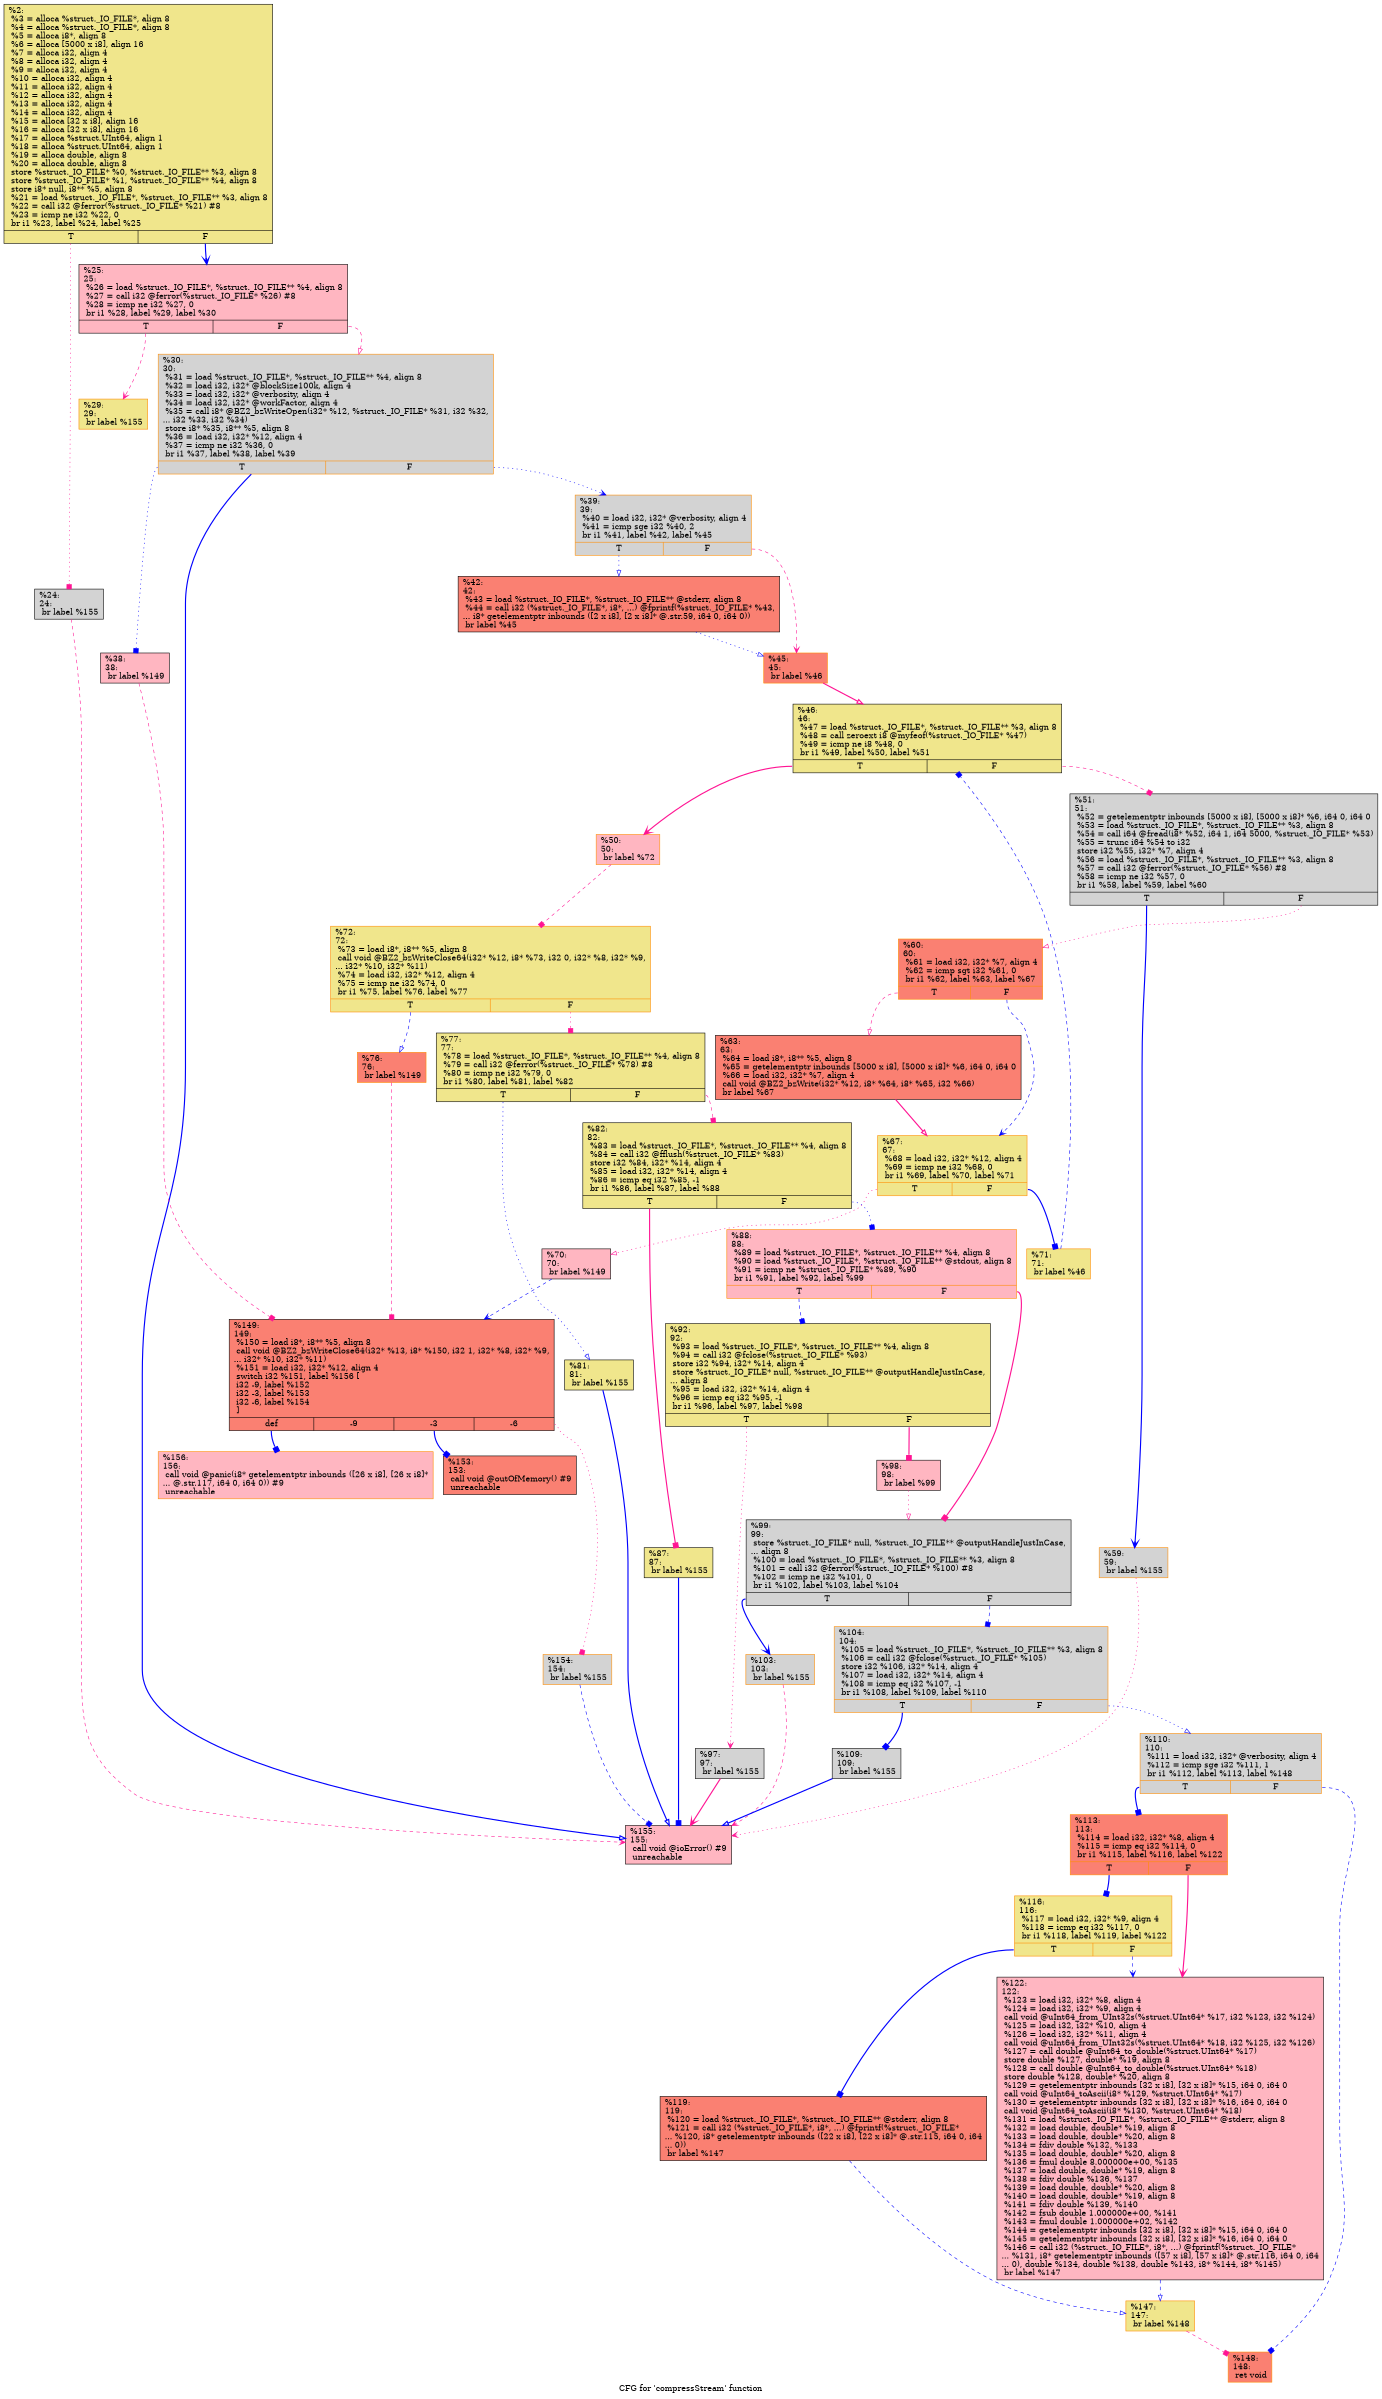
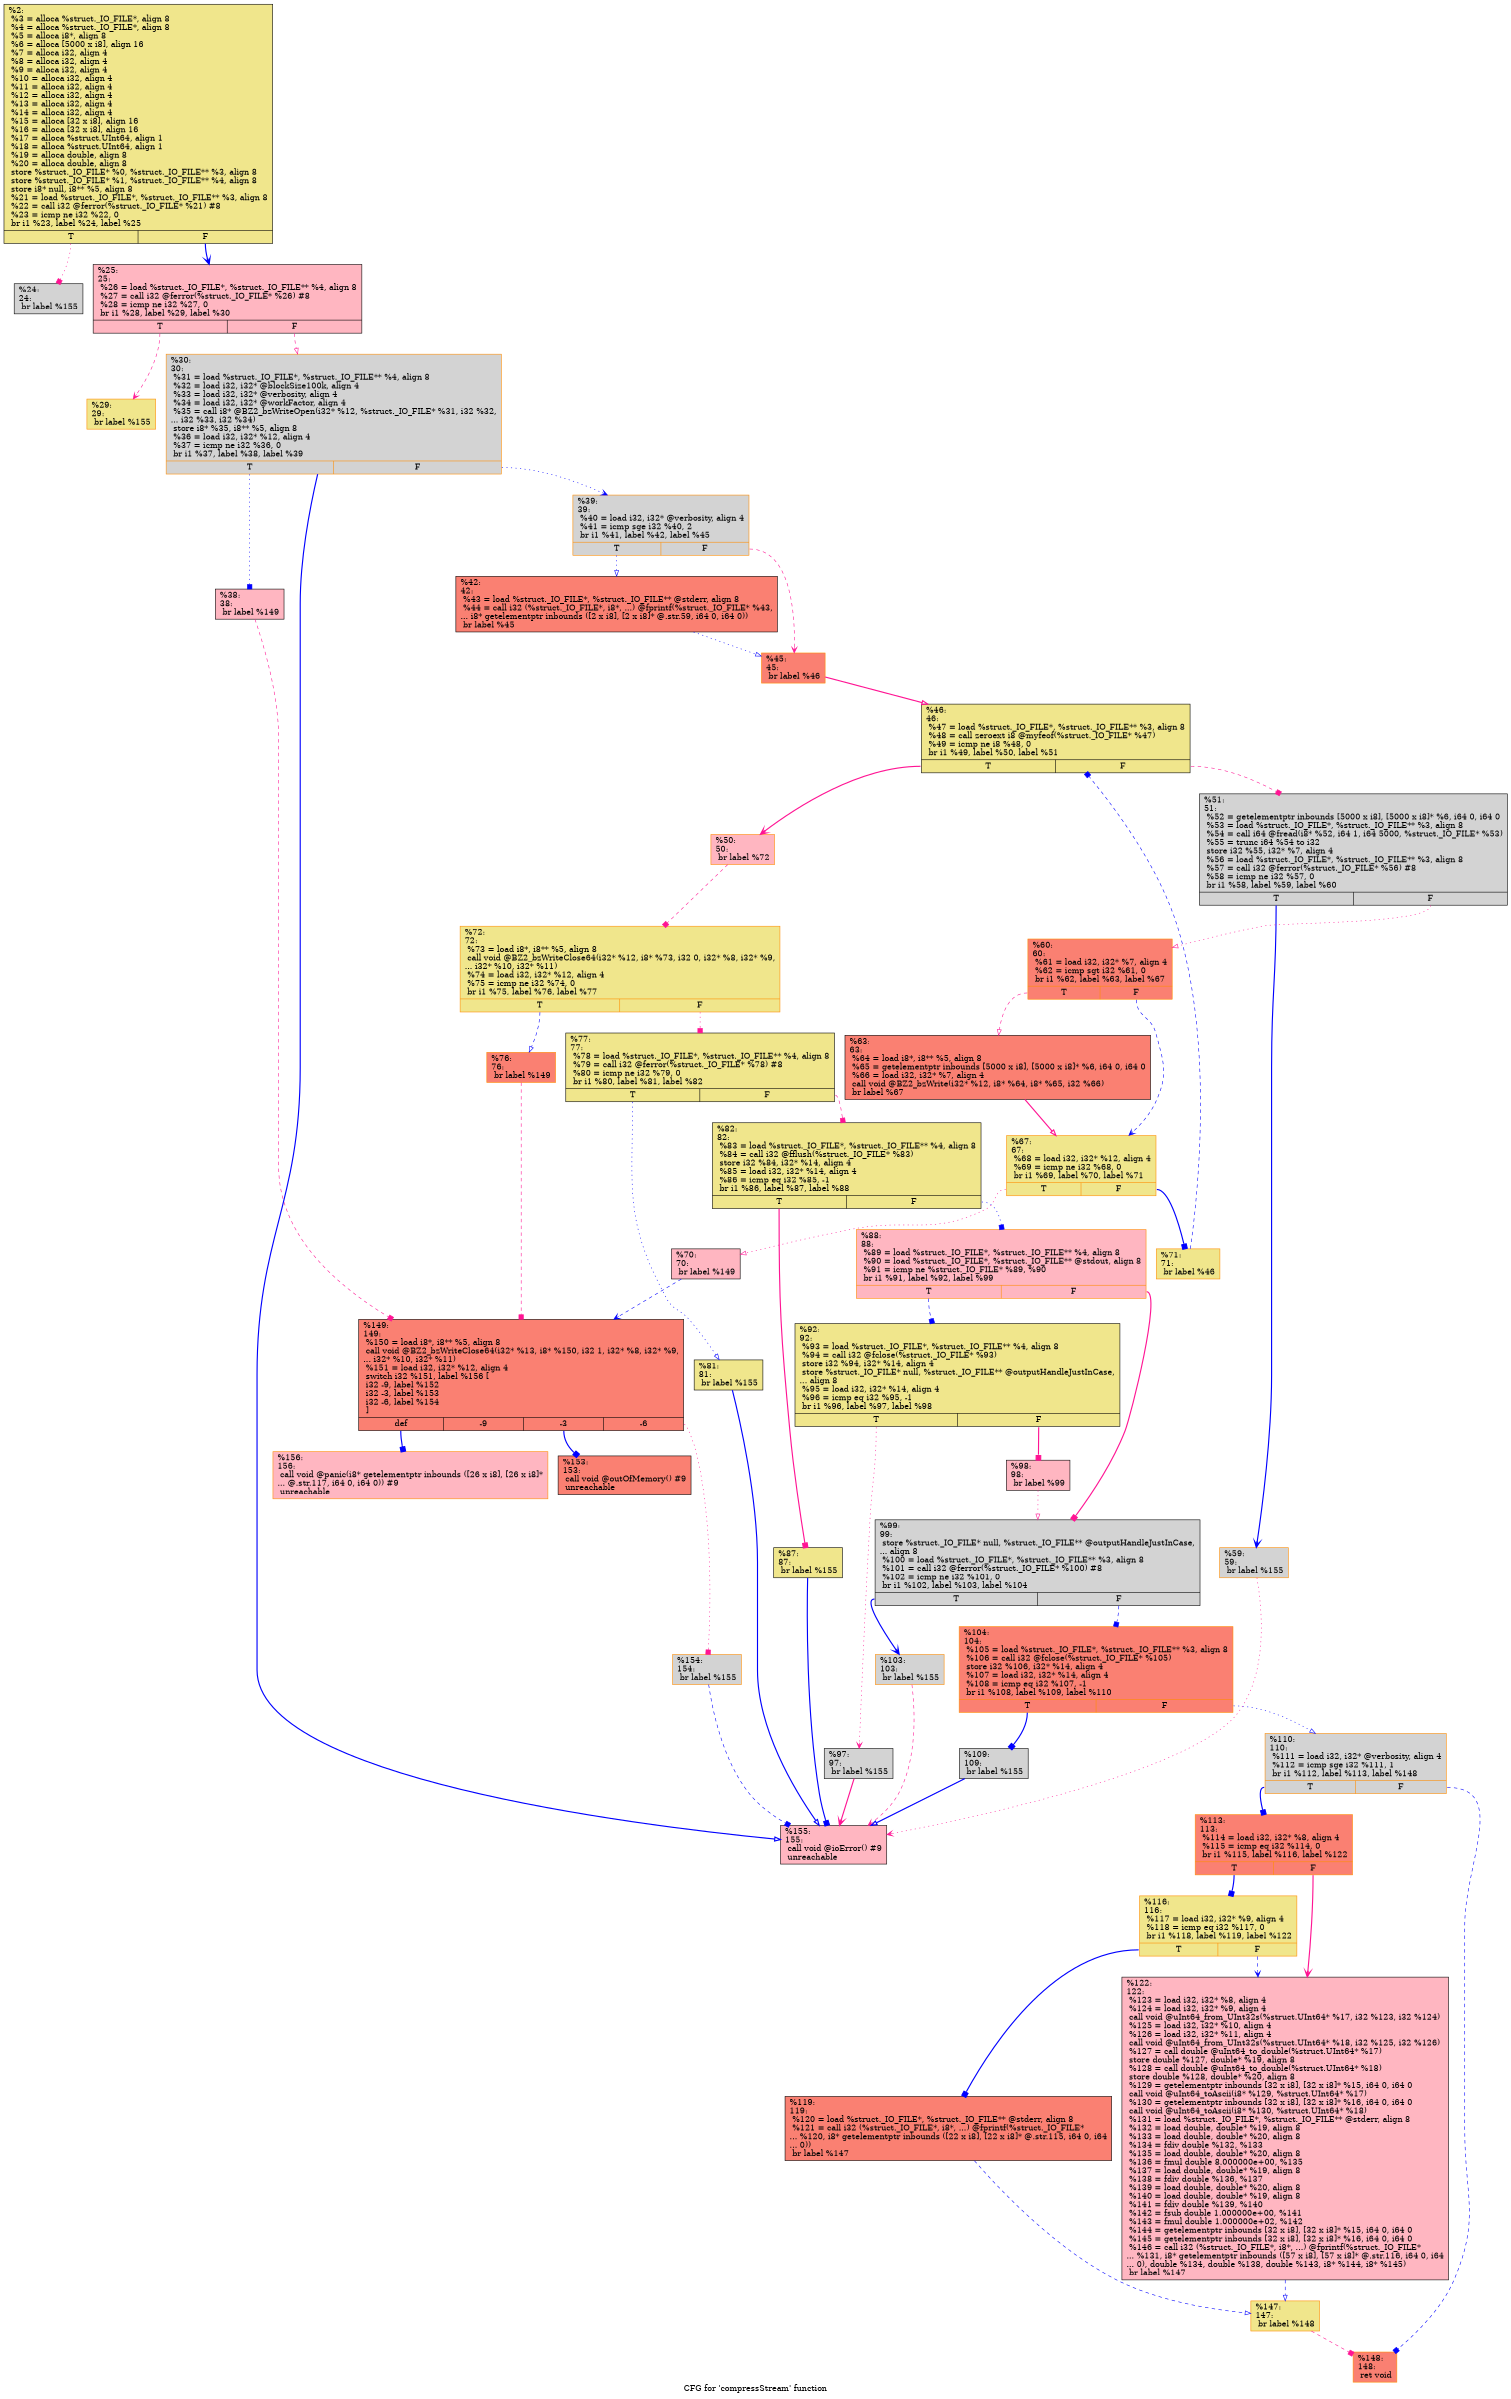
(82, 1460) -> none
(971, 1670) -> (1096, 1670)
